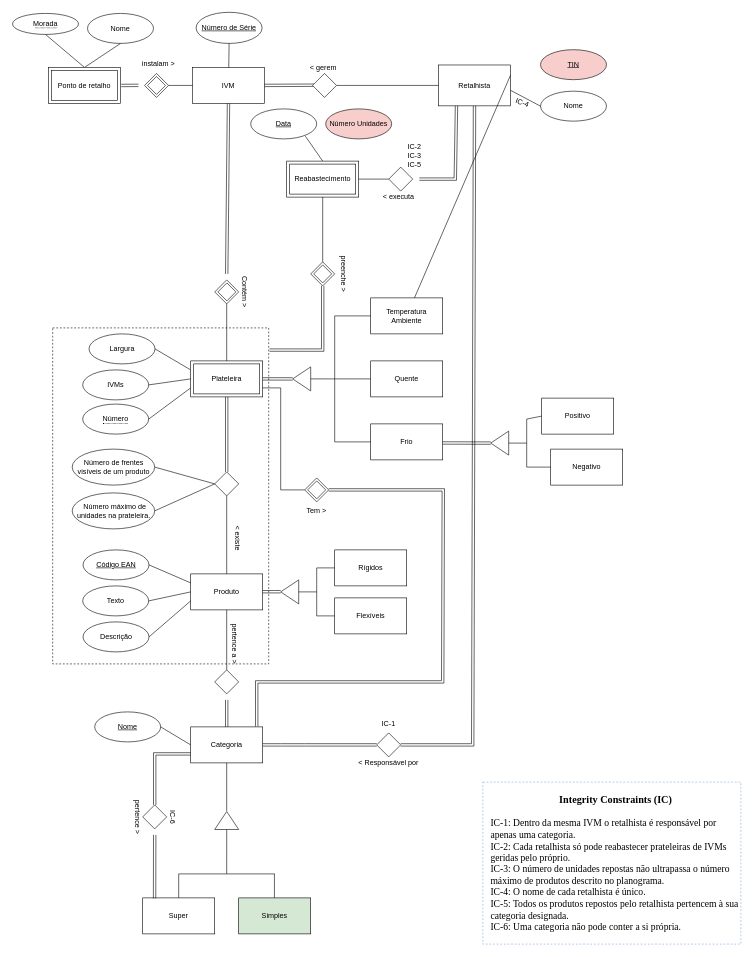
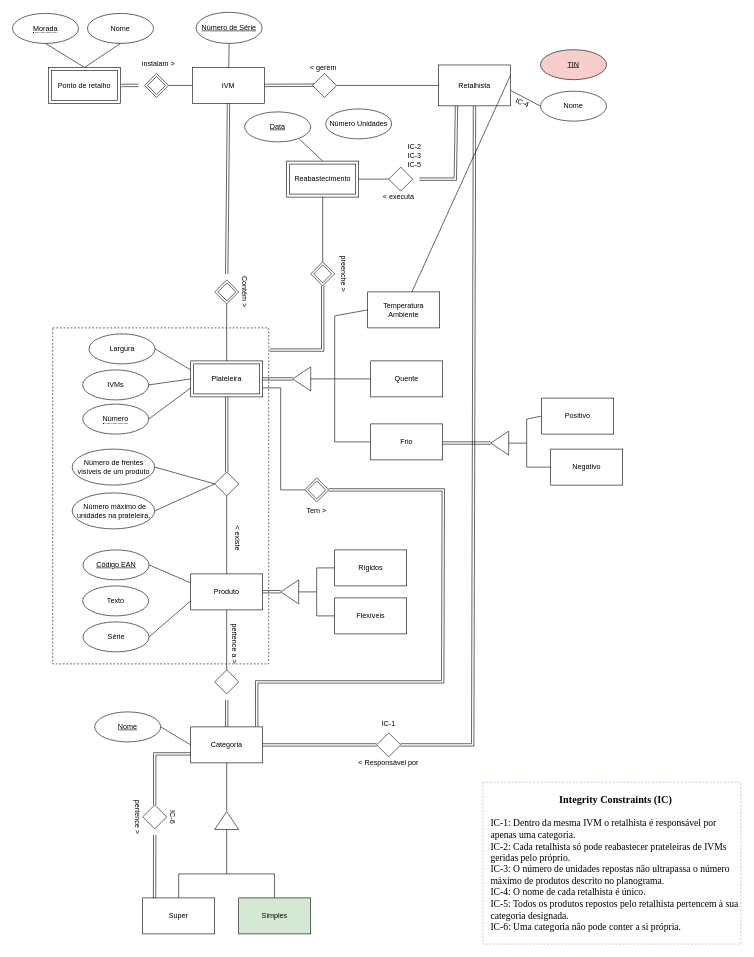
(45, 24) -> (45, 28)
(284, 124) -> (278, 127)
(359, 124) -> (359, 124)
(407, 316) -> (404, 310)
(170, 596) -> none
(116, 637) -> (116, 637)
